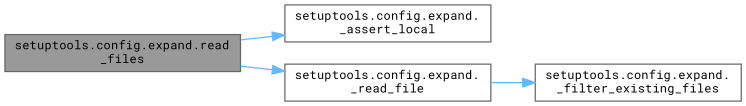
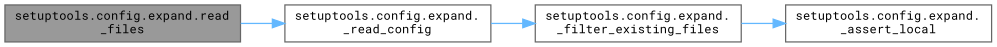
(257, 38) -> (757, 23)
(388, 83) -> (388, 23)
